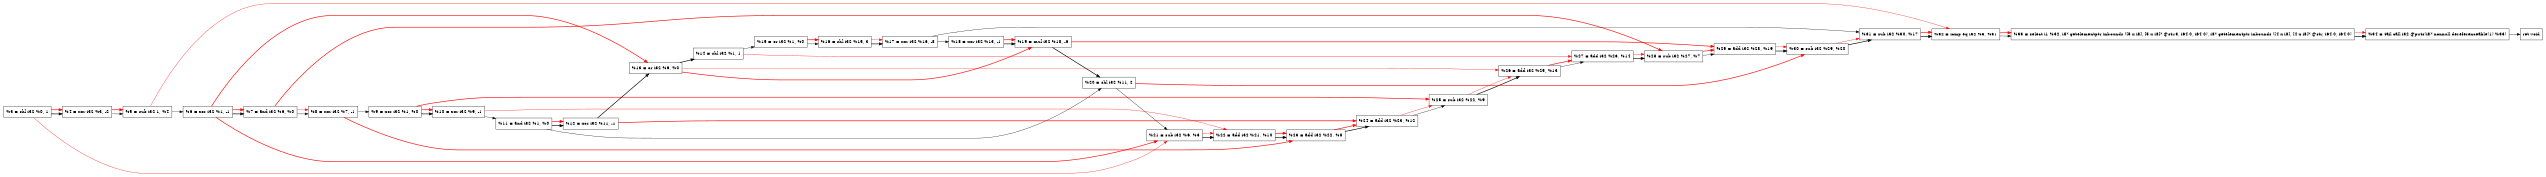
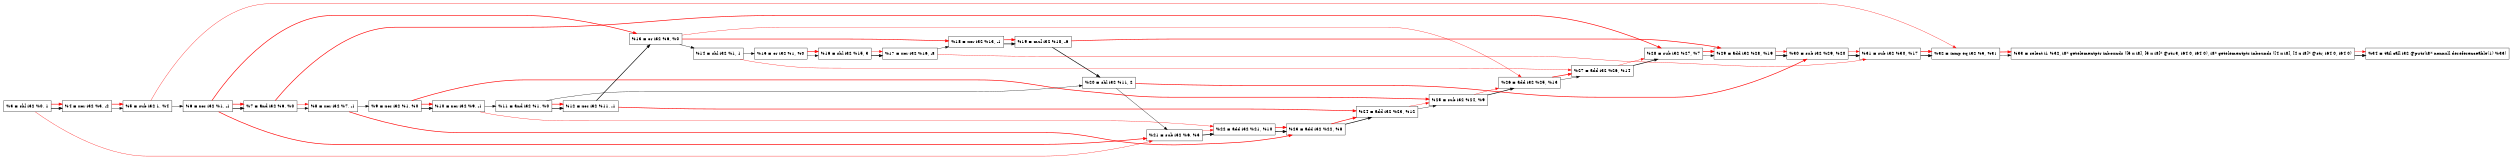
(1394, 27) -> (1400, 56)
(2531, 34) -> none
(685, 61) -> (685, 46)
(858, 80) -> (814, 39)
(1458, 100) -> (1458, 100)
